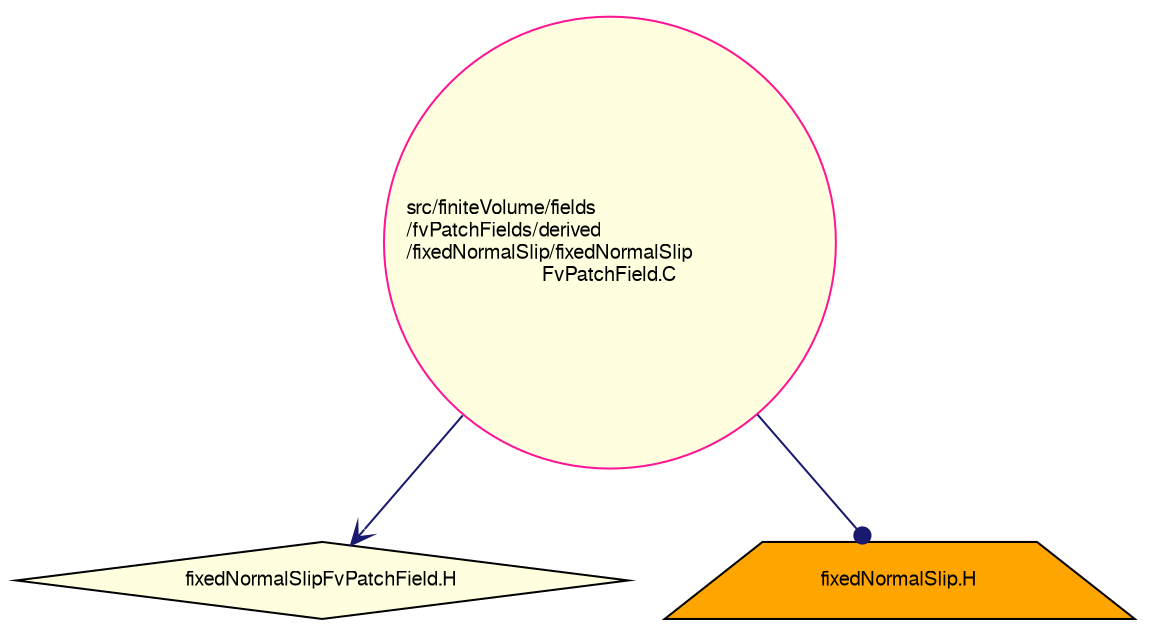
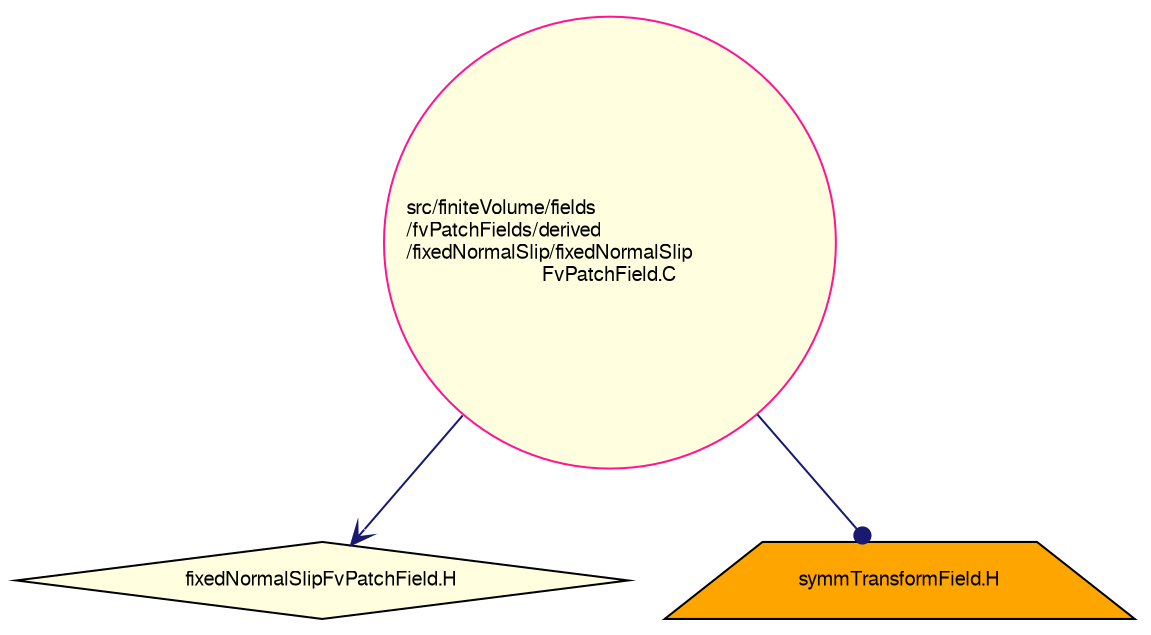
(900, 580) -> (900, 580)
